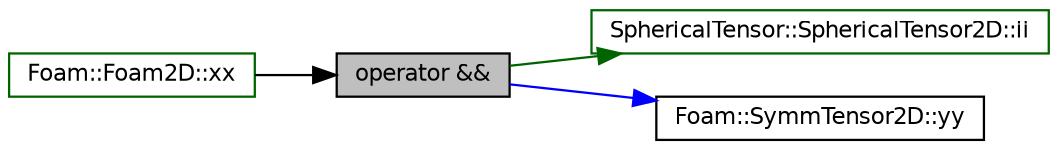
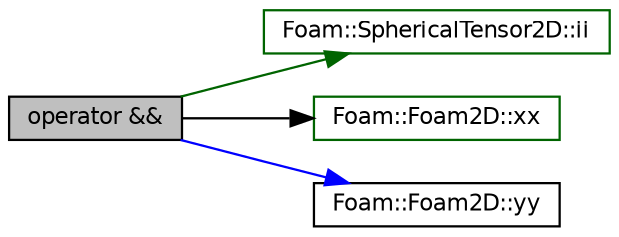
(820, 32) -> (437, 32)
(284, 75) -> (236, 118)
(820, 118) -> (437, 205)
